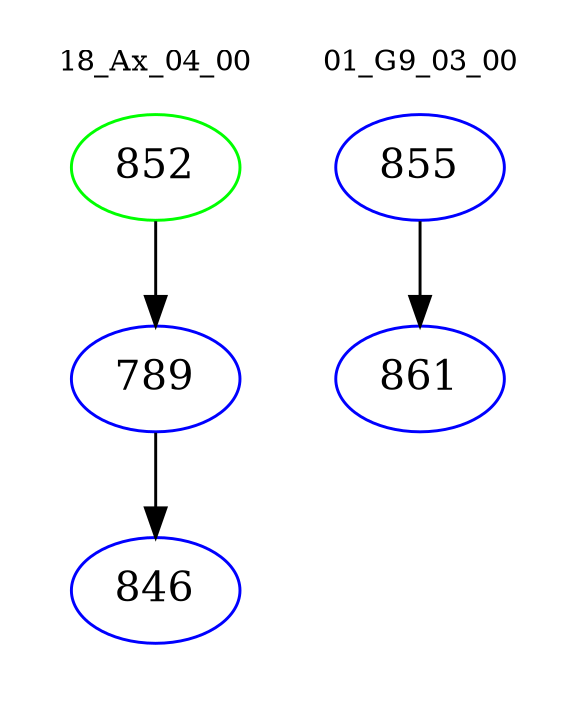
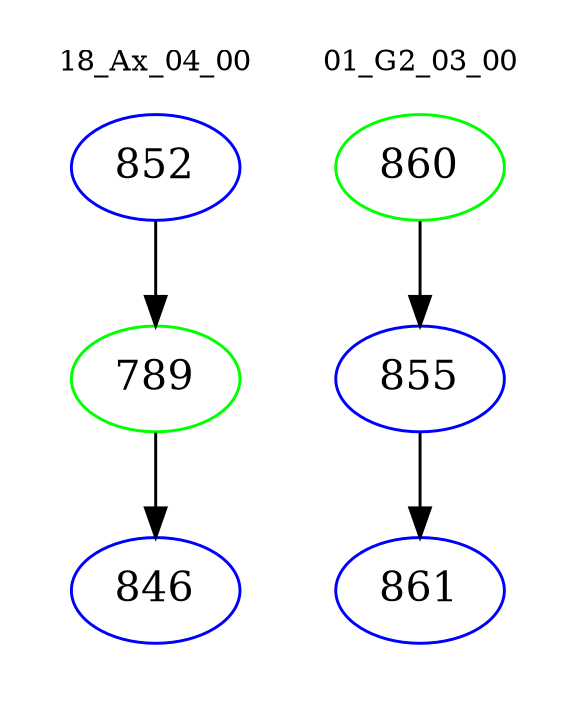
(422, 63) -> (422, 63)
(156, 167) -> (156, 167)
none -> (420, 167)
(156, 379) -> (156, 379)
